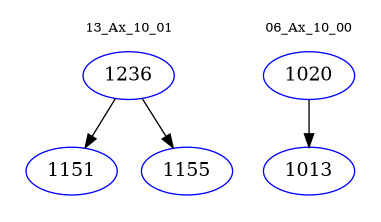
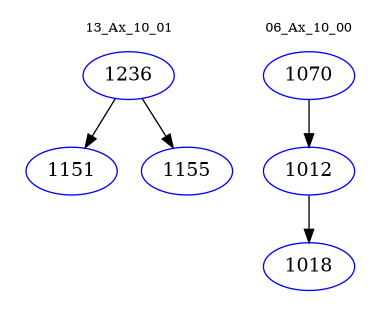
(309, 76) -> (309, 76)
(309, 171) -> (309, 171)
none -> (309, 267)
